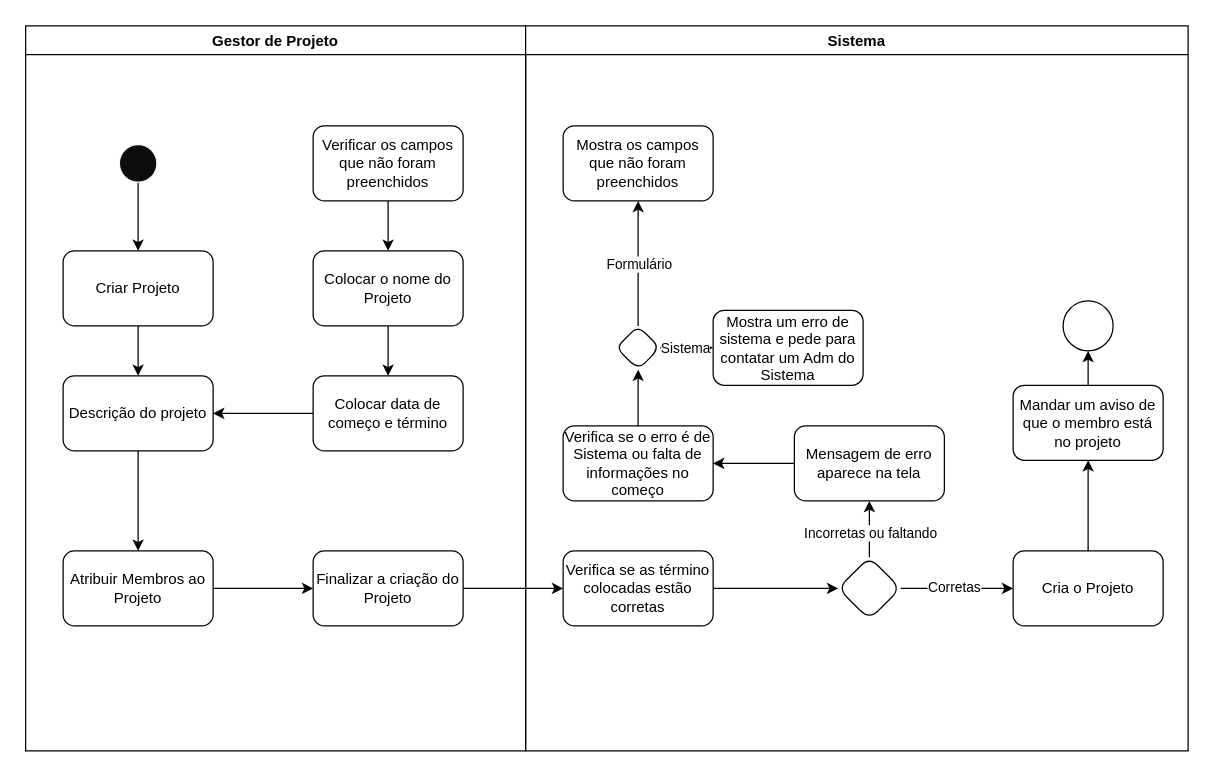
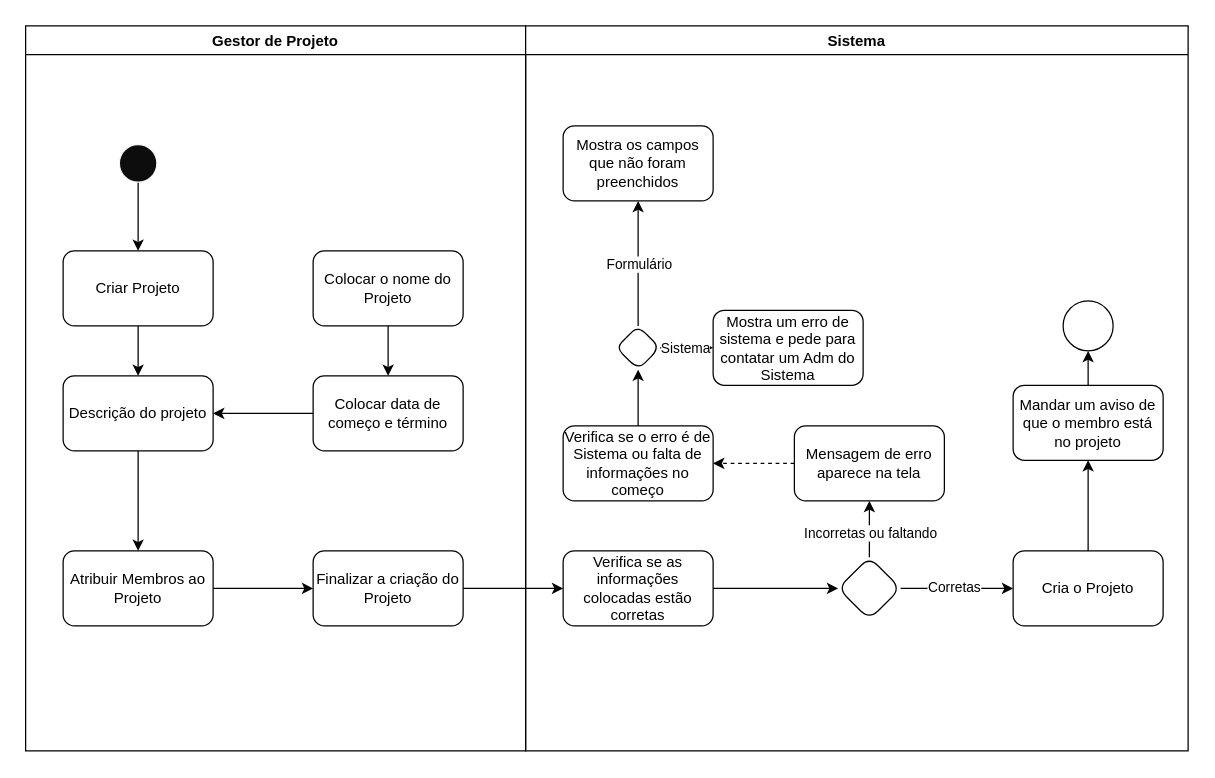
(388, 163) -> none
(388, 222) -> none
(757, 463) -> (757, 463)
(638, 588) -> (638, 588)
